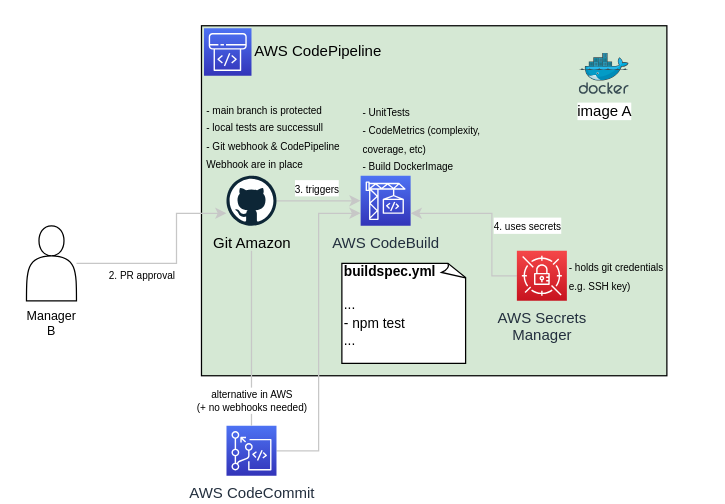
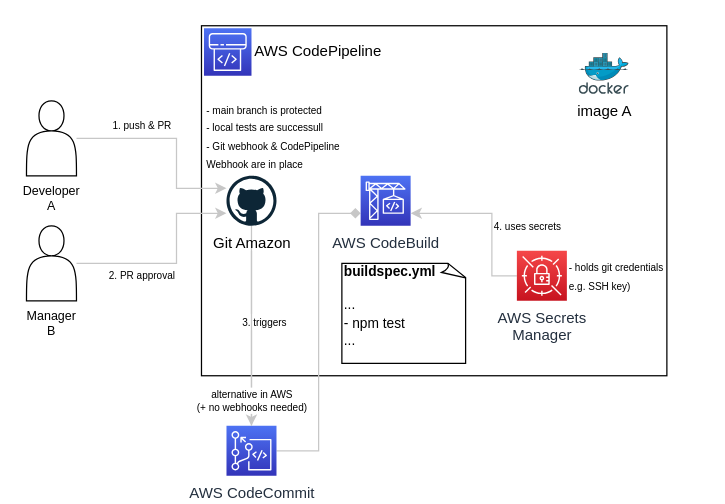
none -> (51, 138)
(426, 138) -> none
none -> (201, 188)
(315, 201) -> (251, 237)
(434, 201) -> (434, 201)
(319, 278) -> (319, 279)
